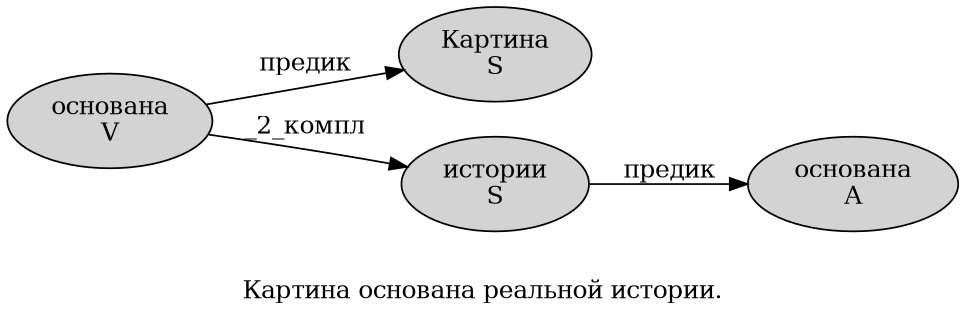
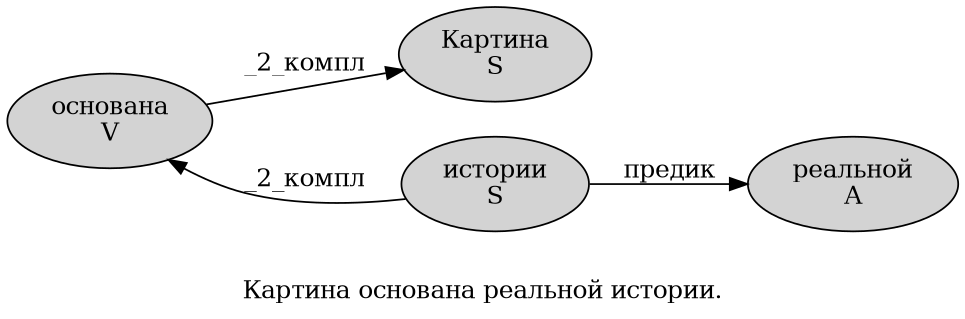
(306, 64) -> (306, 64)
(299, 148) -> (292, 201)
(853, 184) -> (853, 184)
